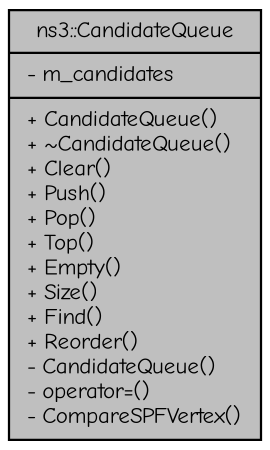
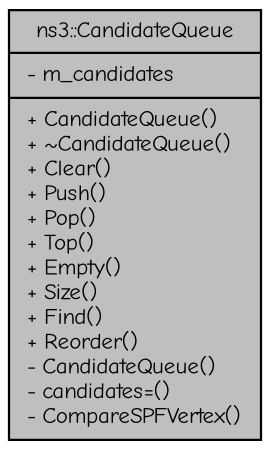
(89, 392) -> (99, 392)
